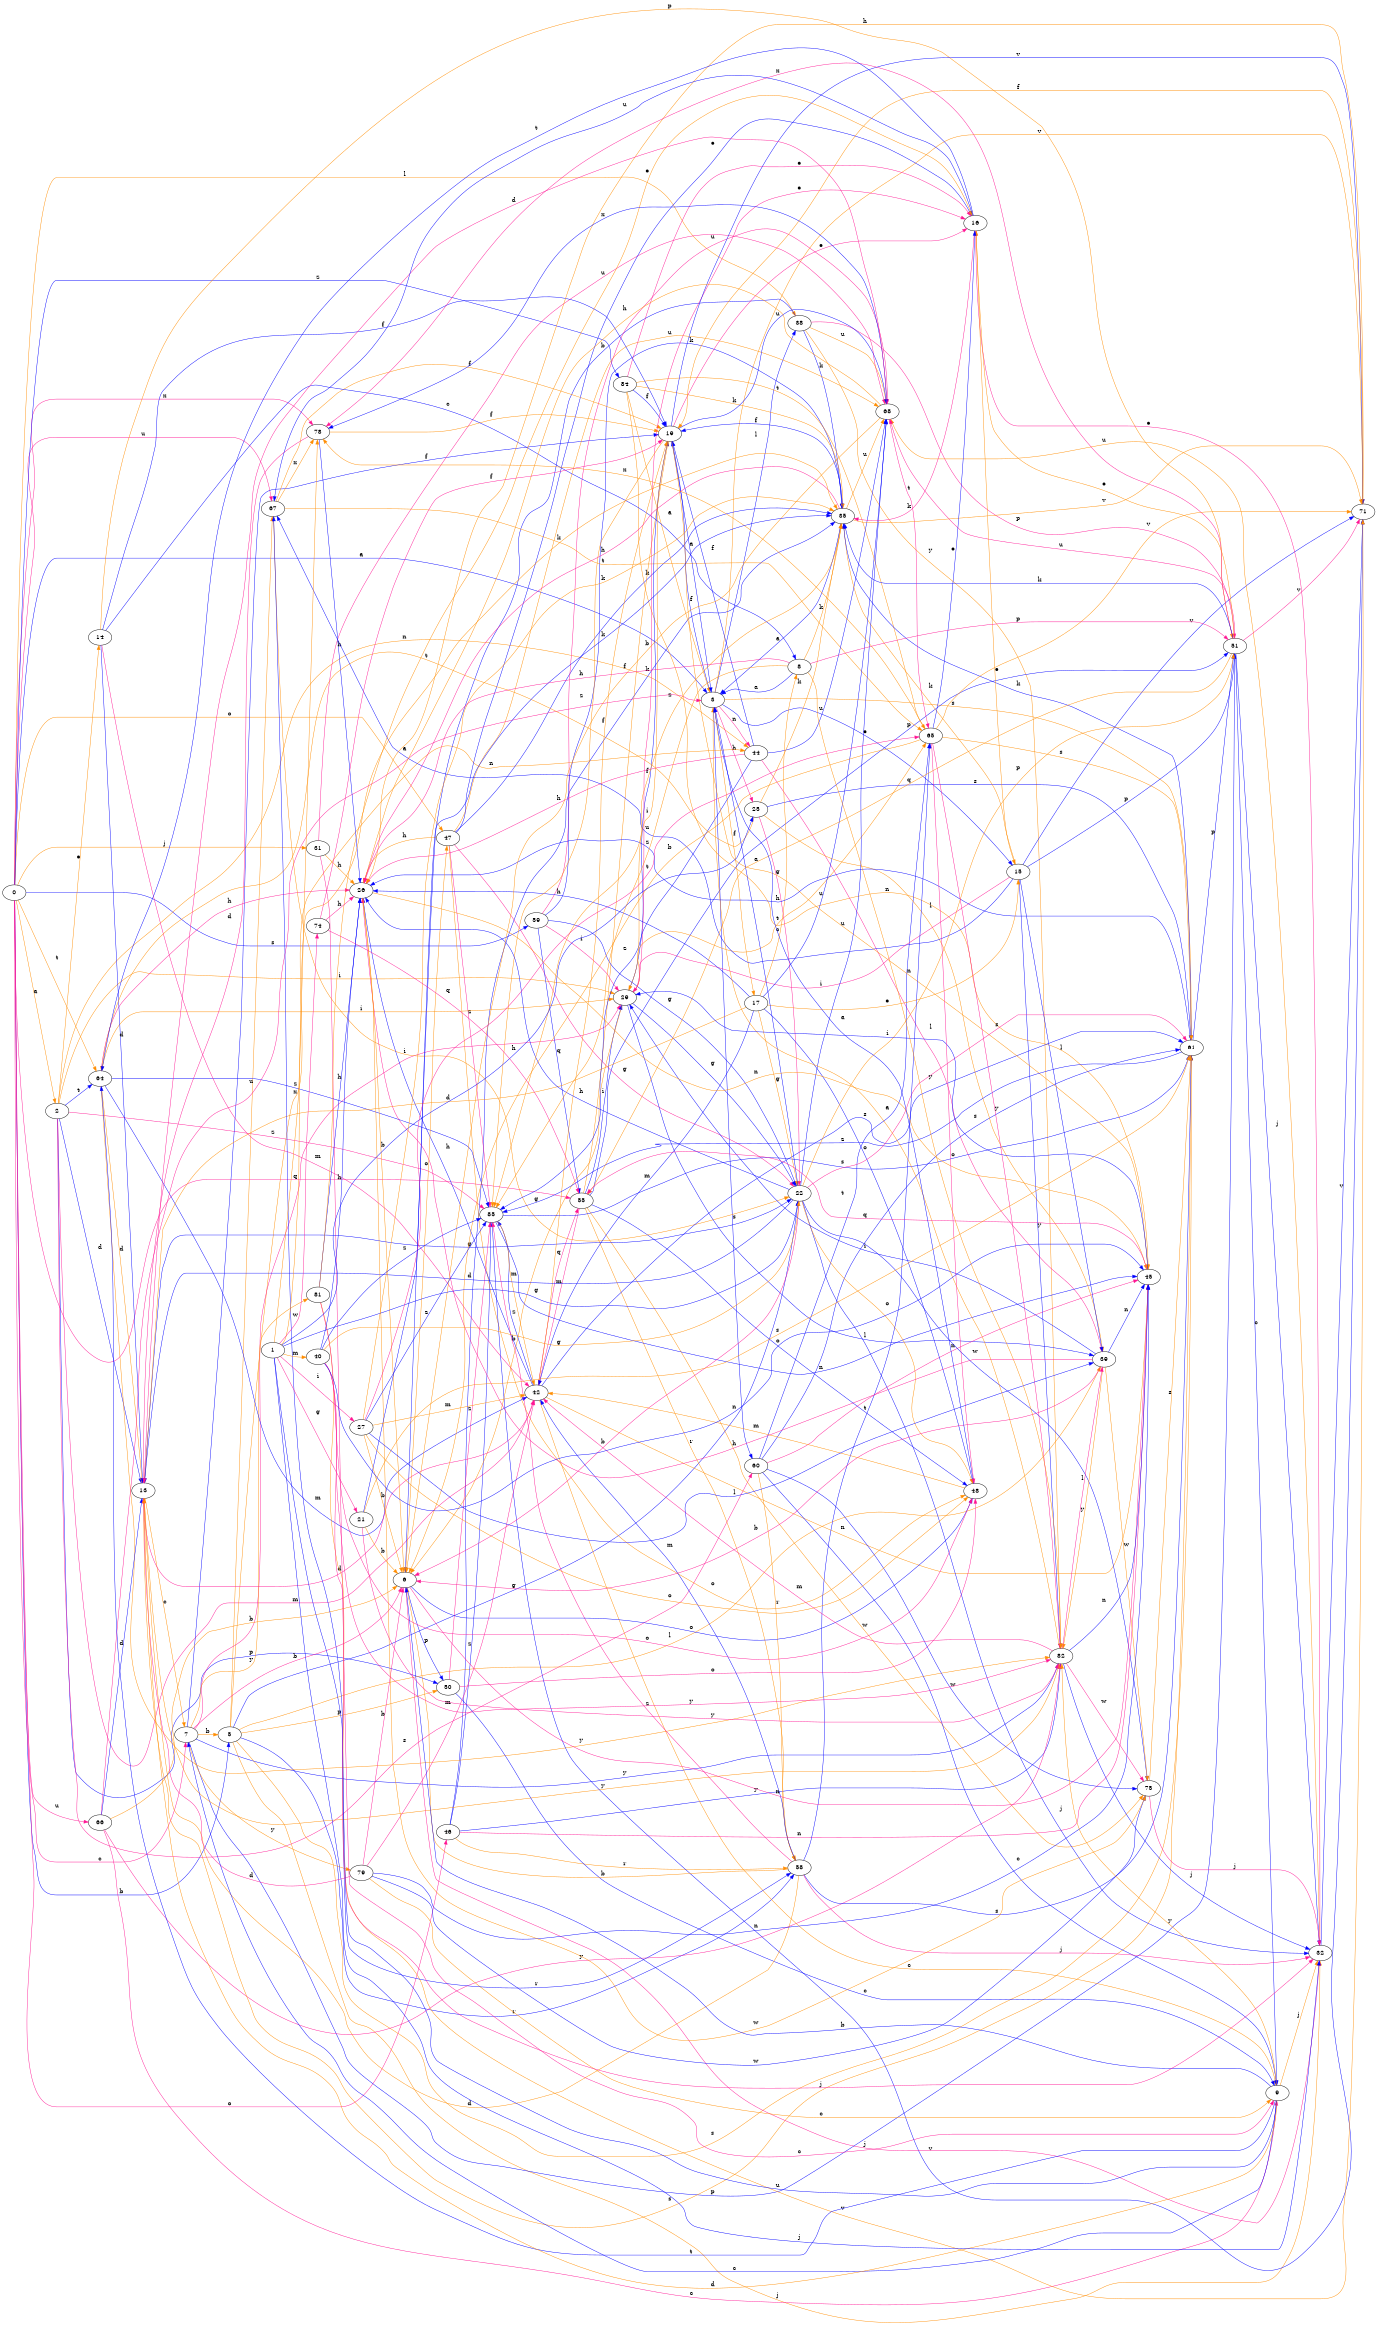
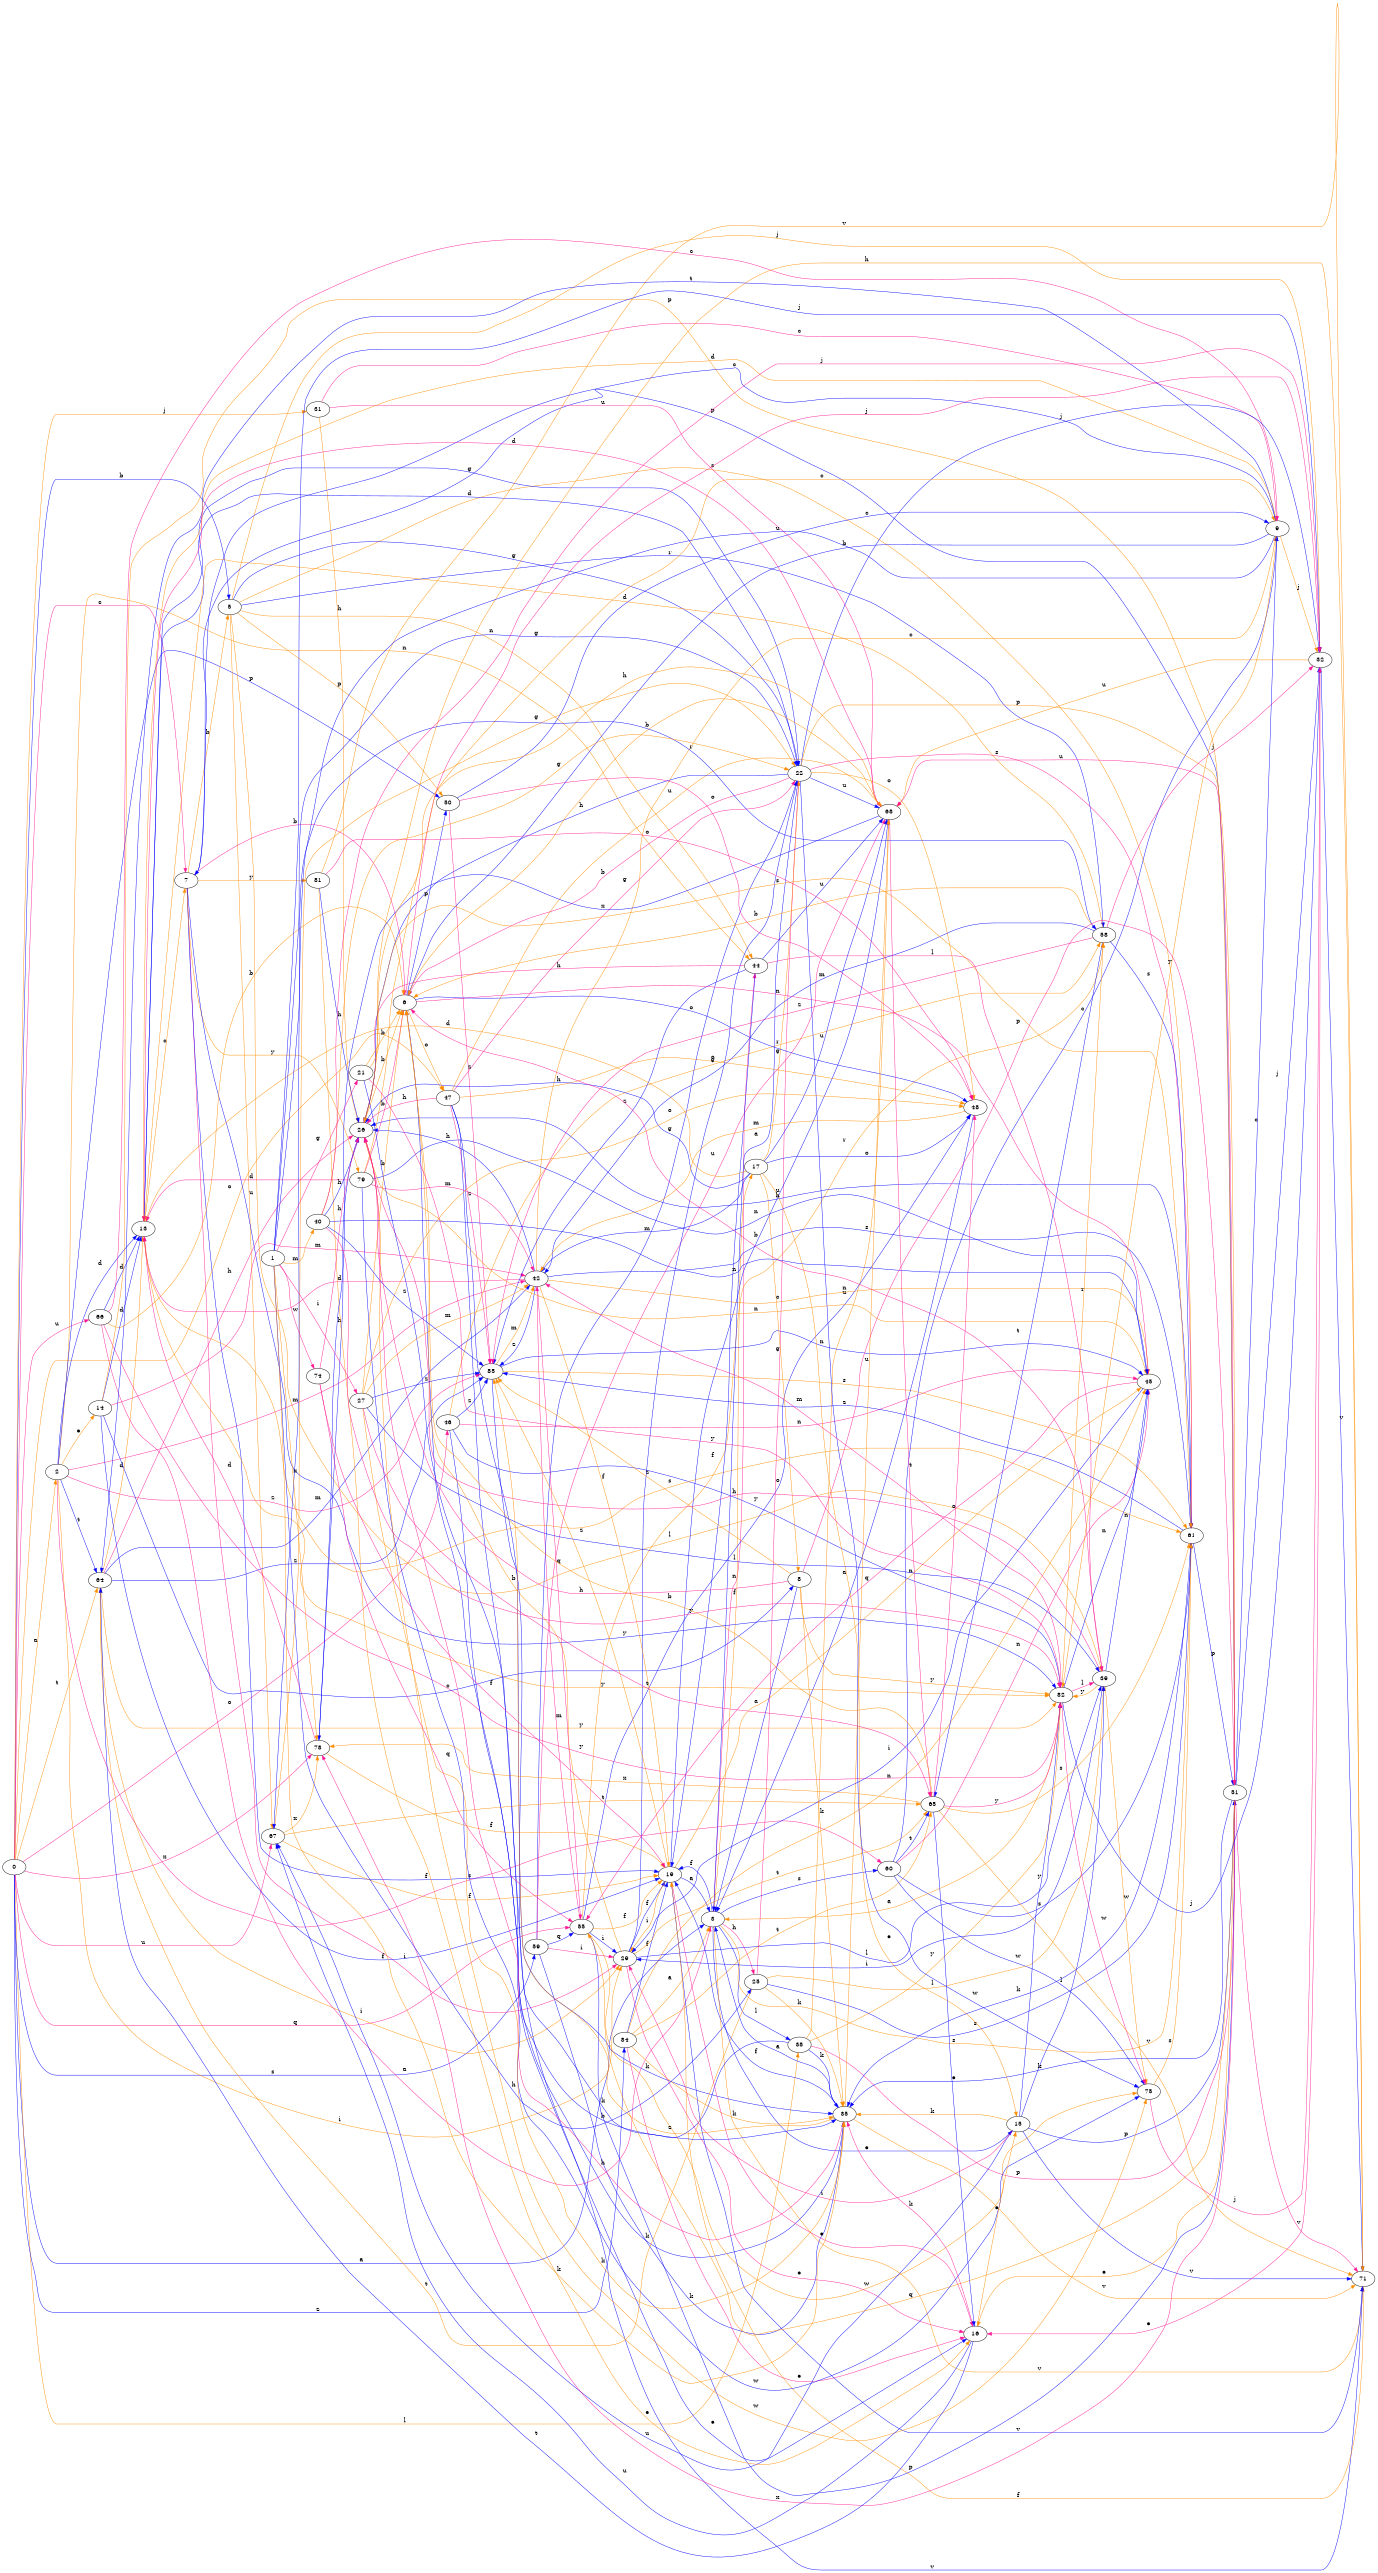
(392, 845) -> (401, 1104)
(837, 1166) -> (865, 1386)
(779, 1665) -> (1083, 1317)
